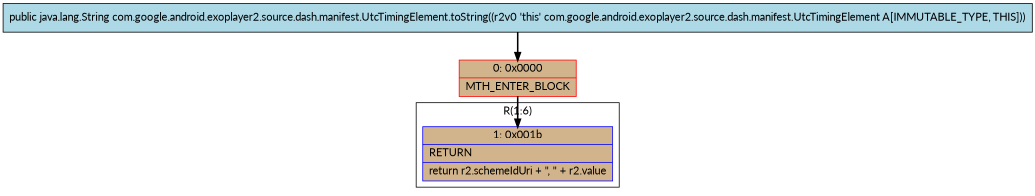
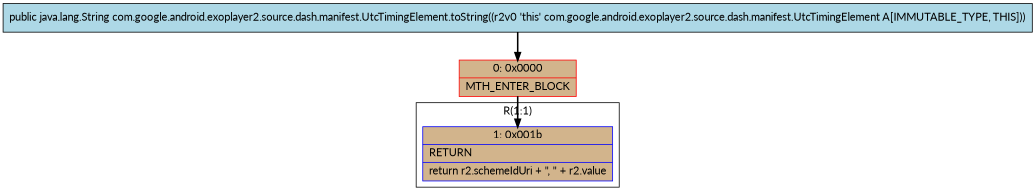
(518, 112) -> (518, 112)
